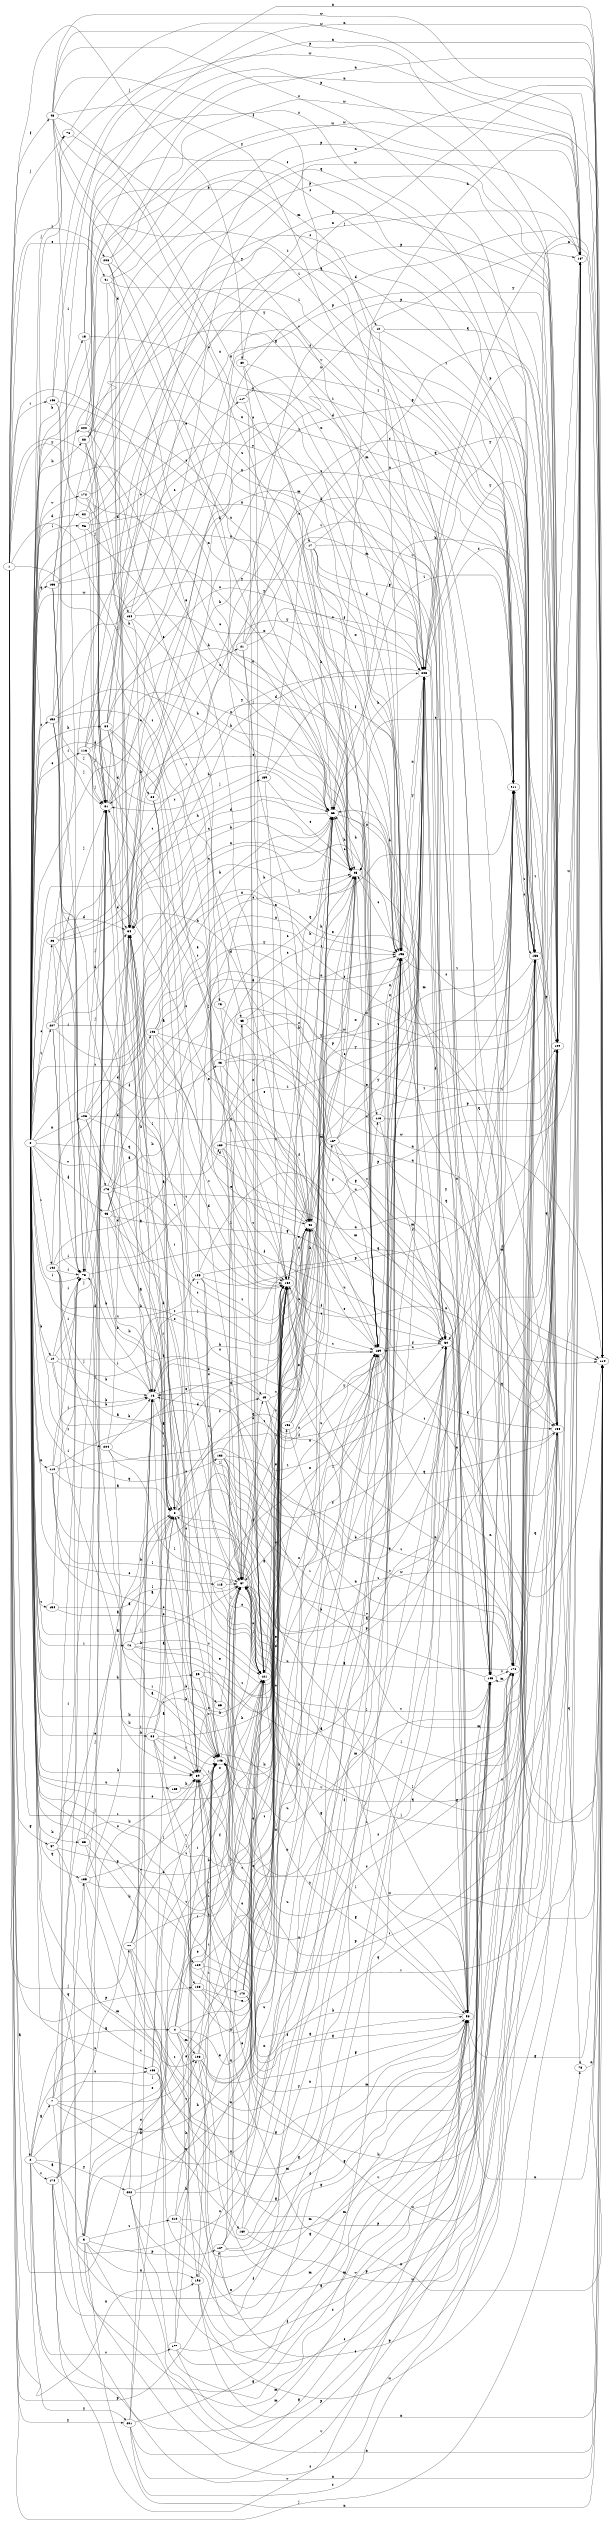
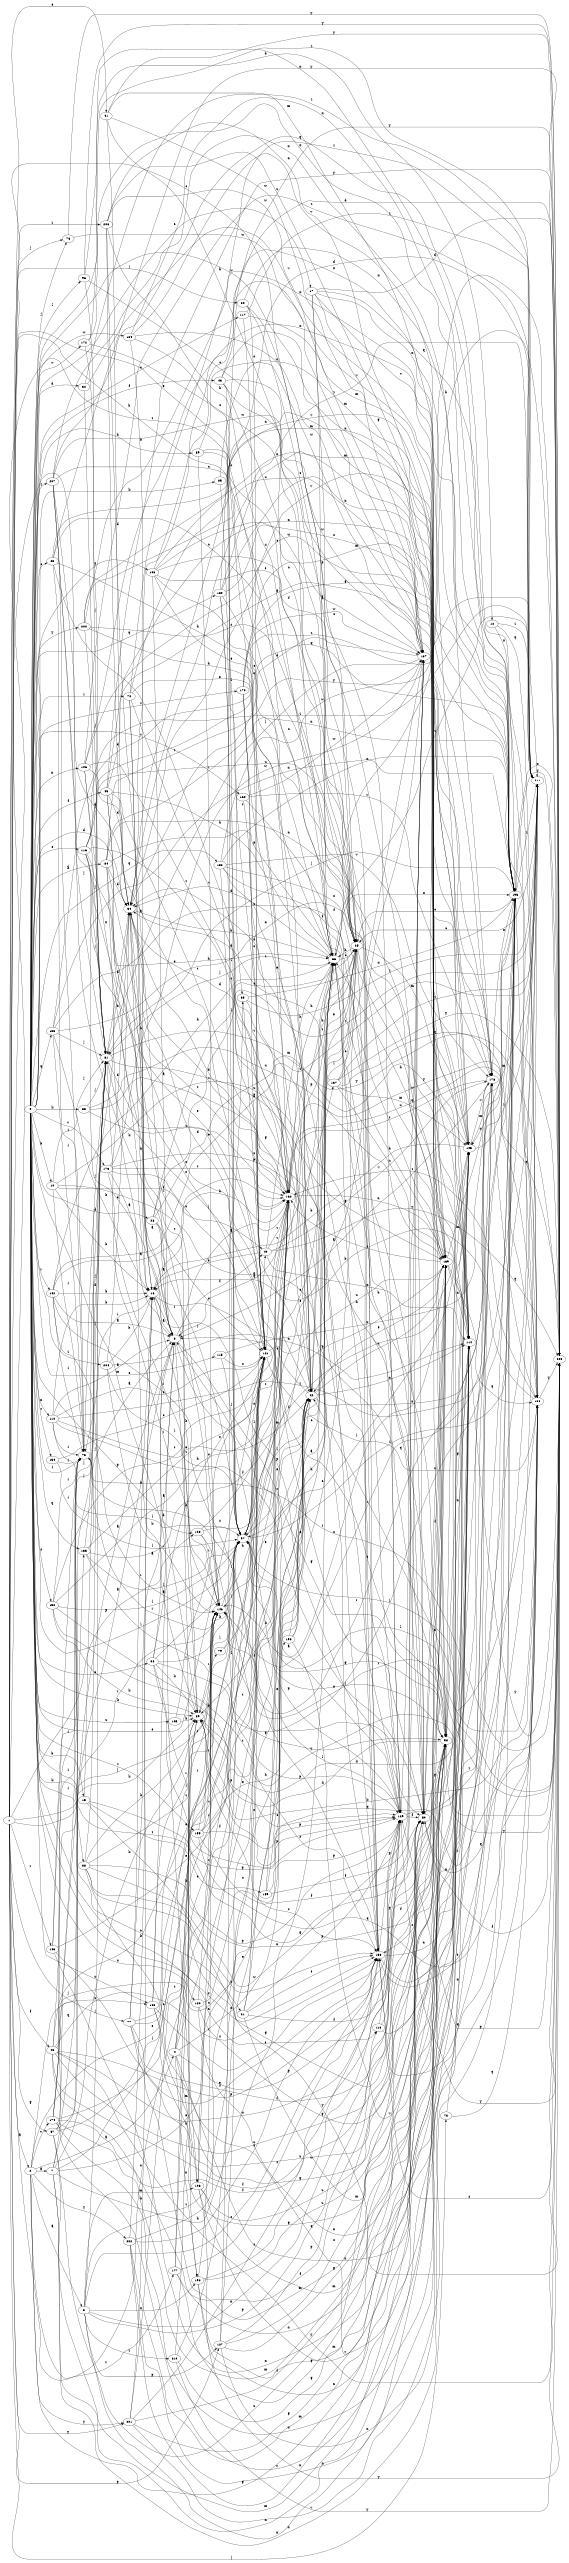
(410, 912) -> (365, 1424)
(569, 1747) -> (530, 1777)
